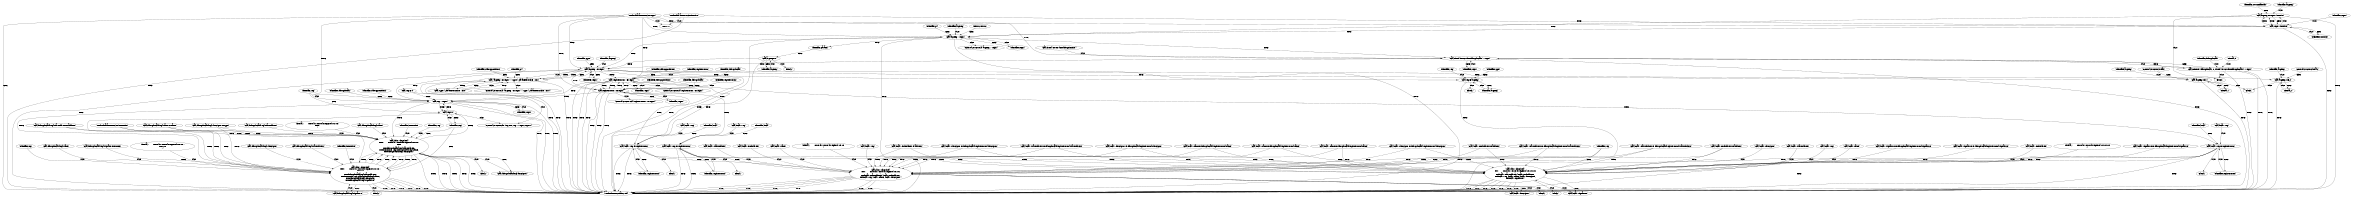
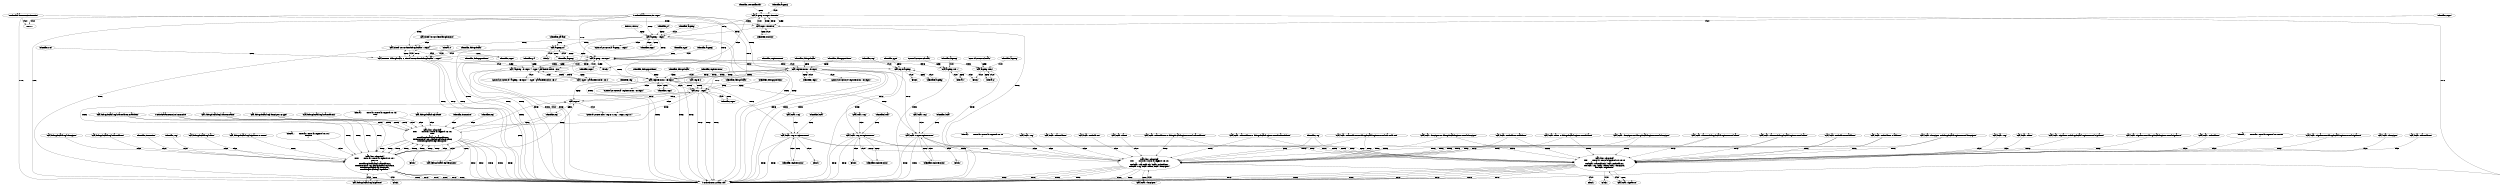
(886, 41) -> (599, 40)
none -> (45, 48)
(494, 94) -> (655, 102)
